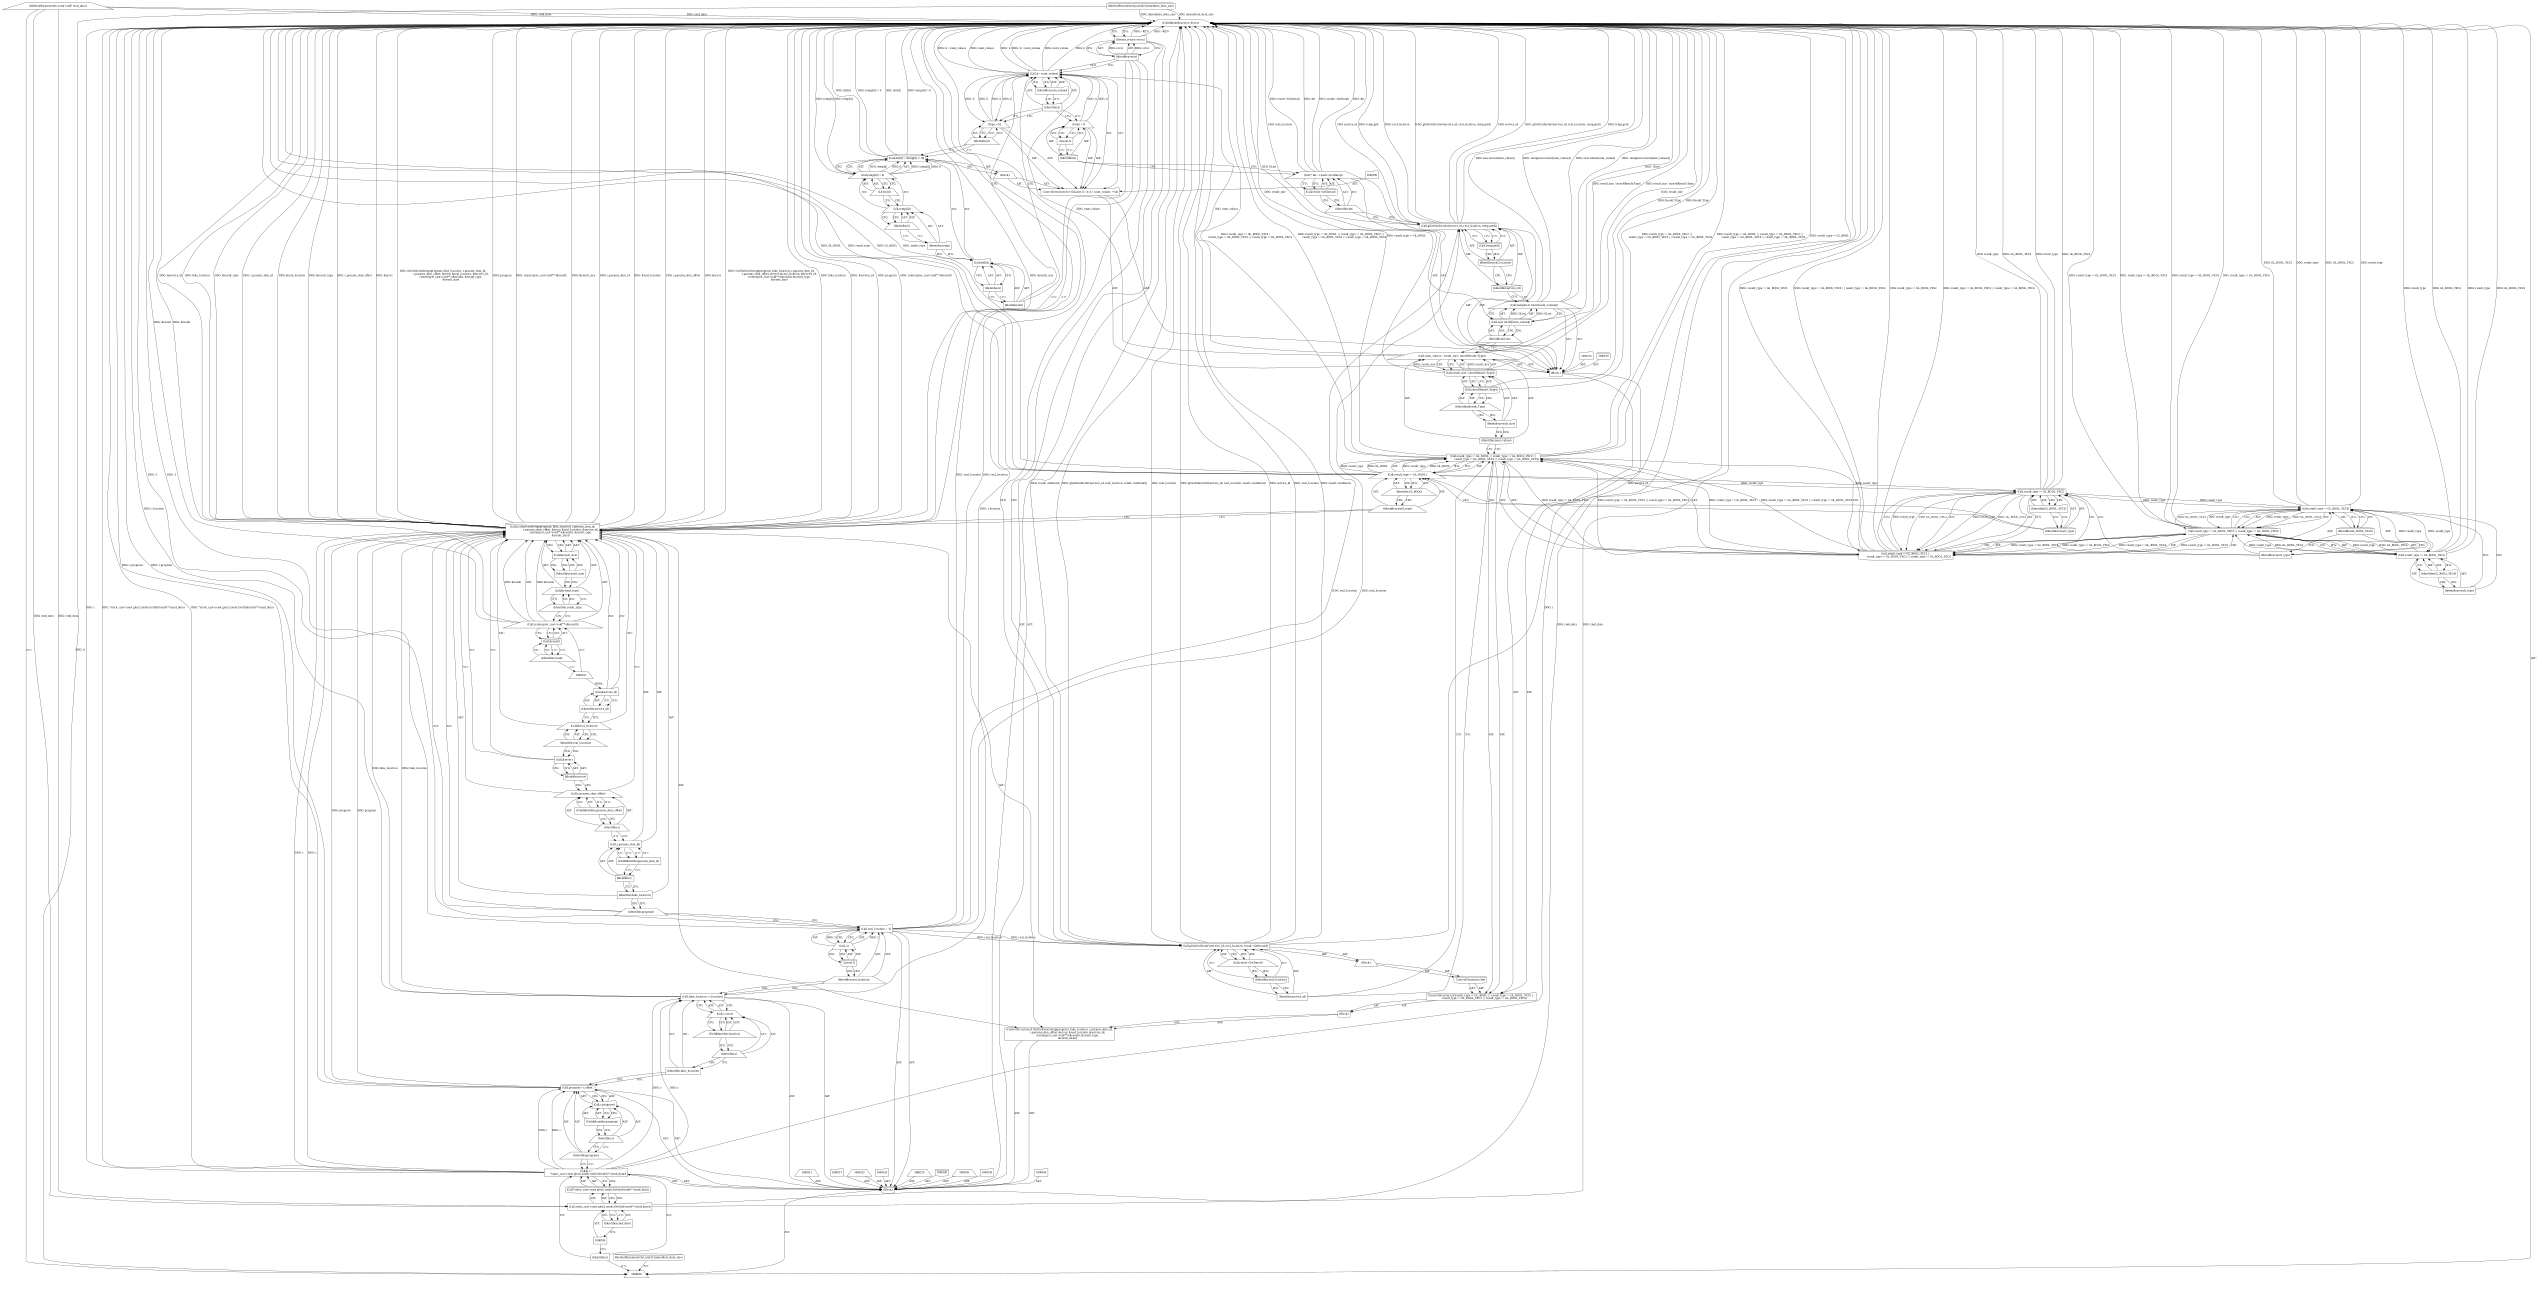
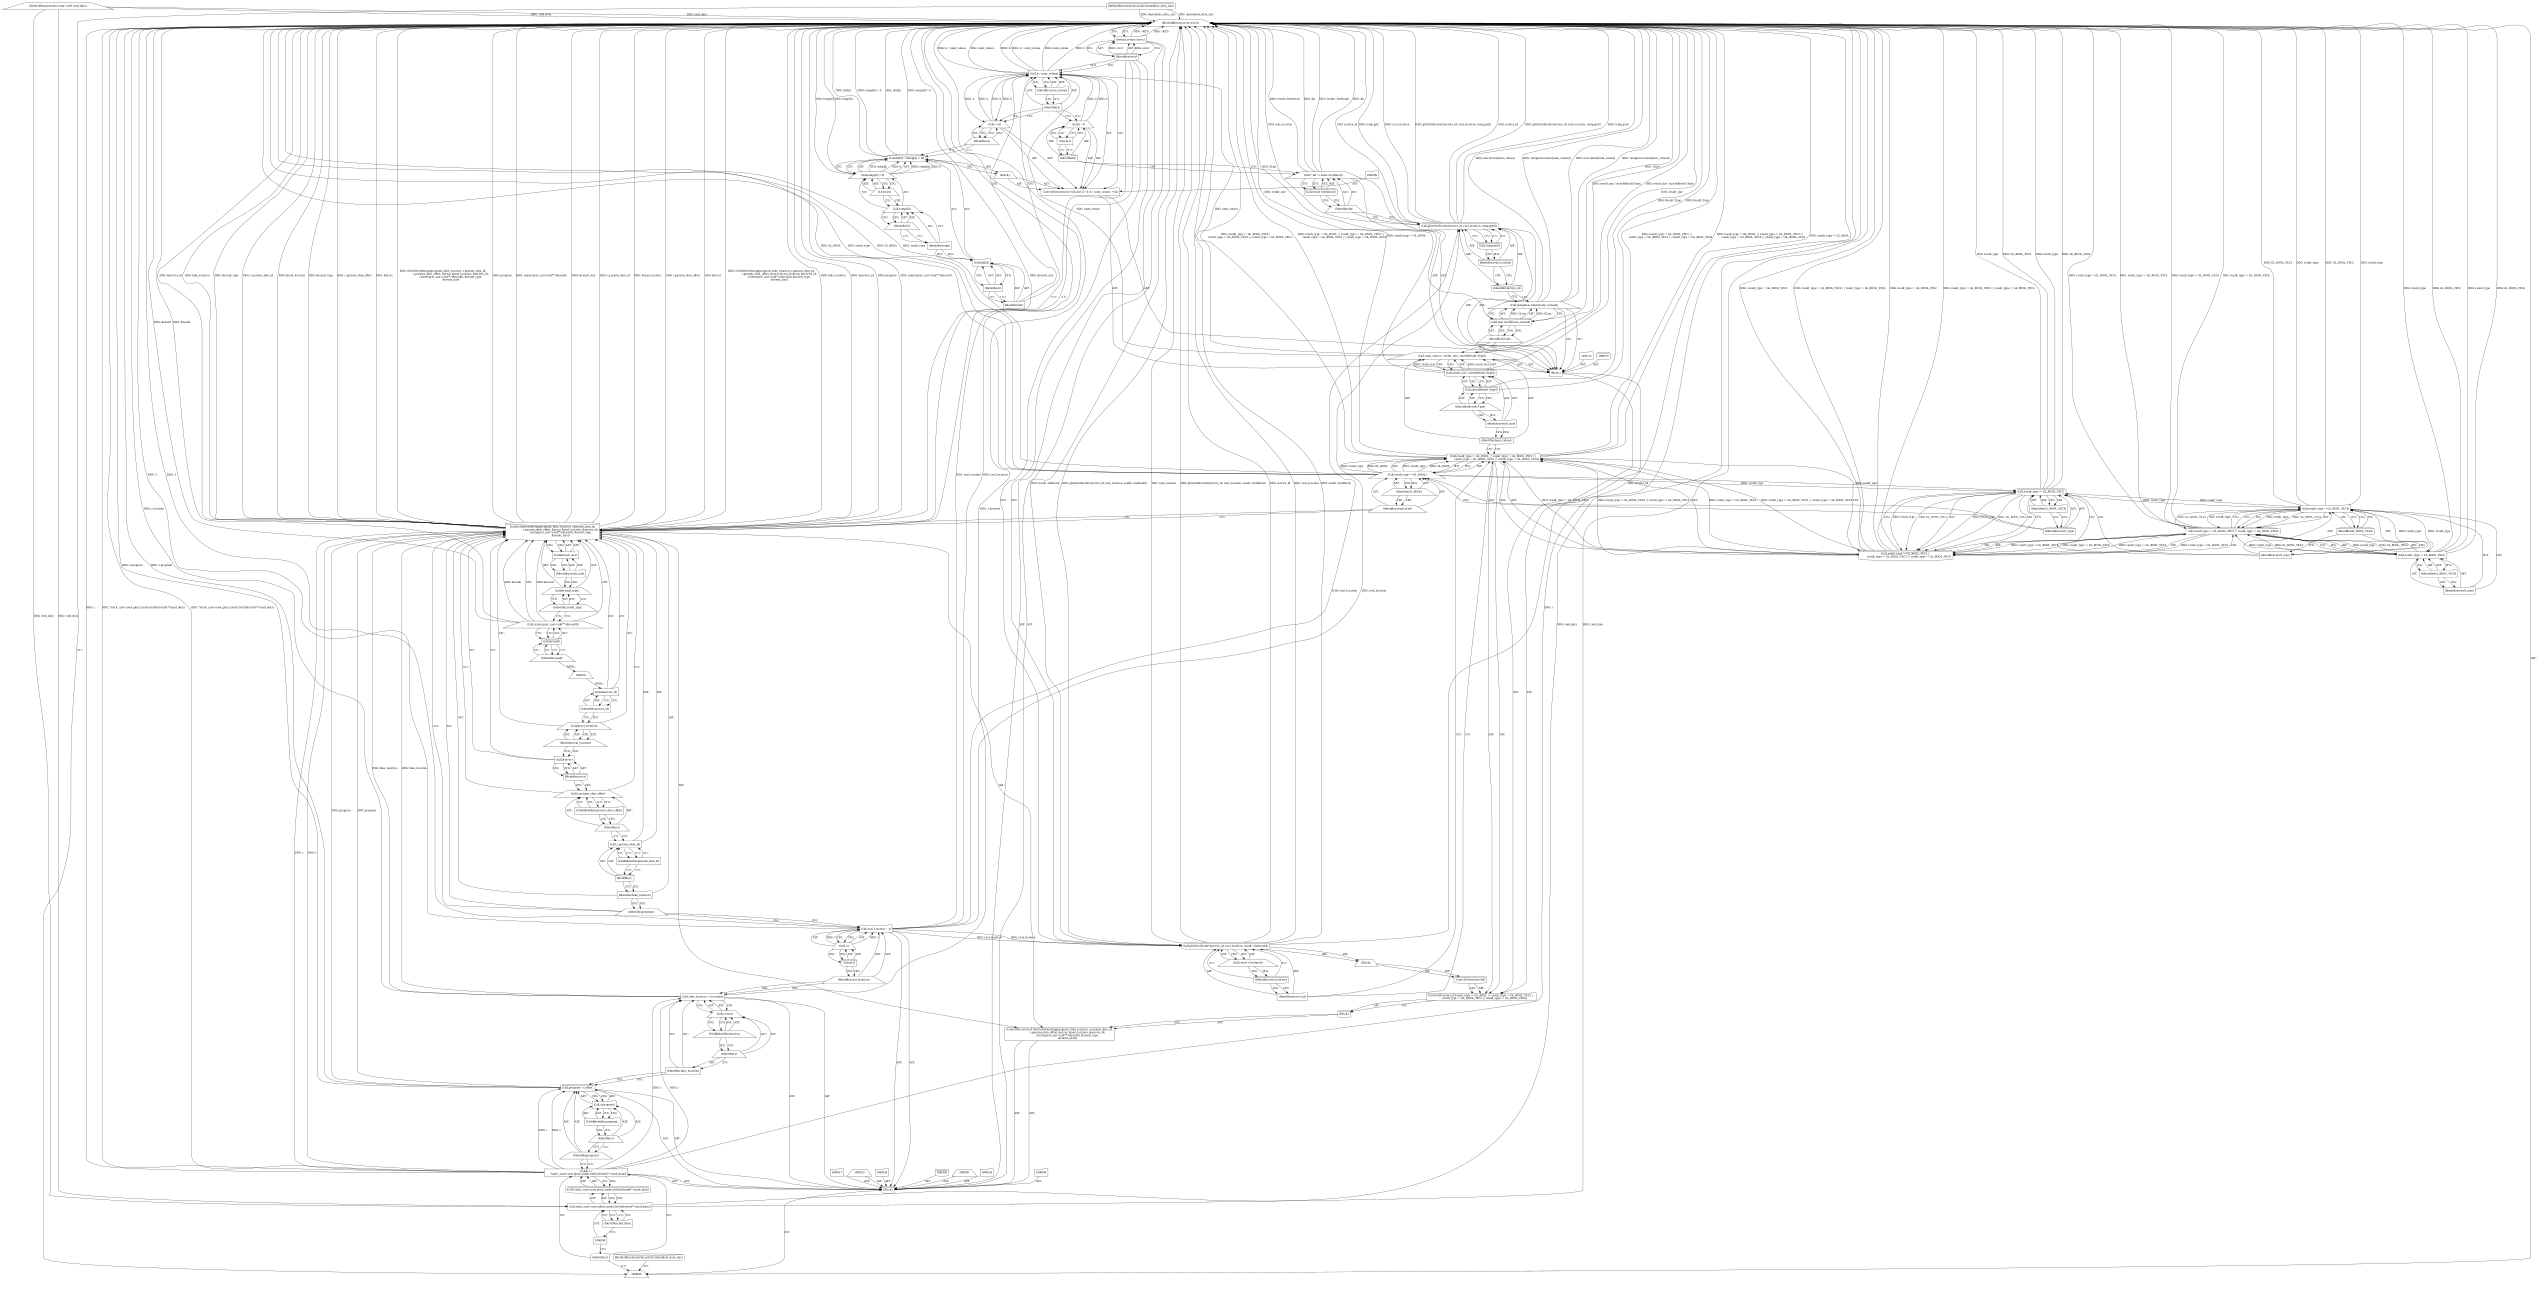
(1181, 23) -> (1181, 23)
(995, 124) -> (995, 124)
(578, 649) -> none
(80, 650) -> (80, 650)
(572, 667) -> (572, 667)
(26, 932) -> none
(807, 1173) -> none
(919, 1173) -> none
